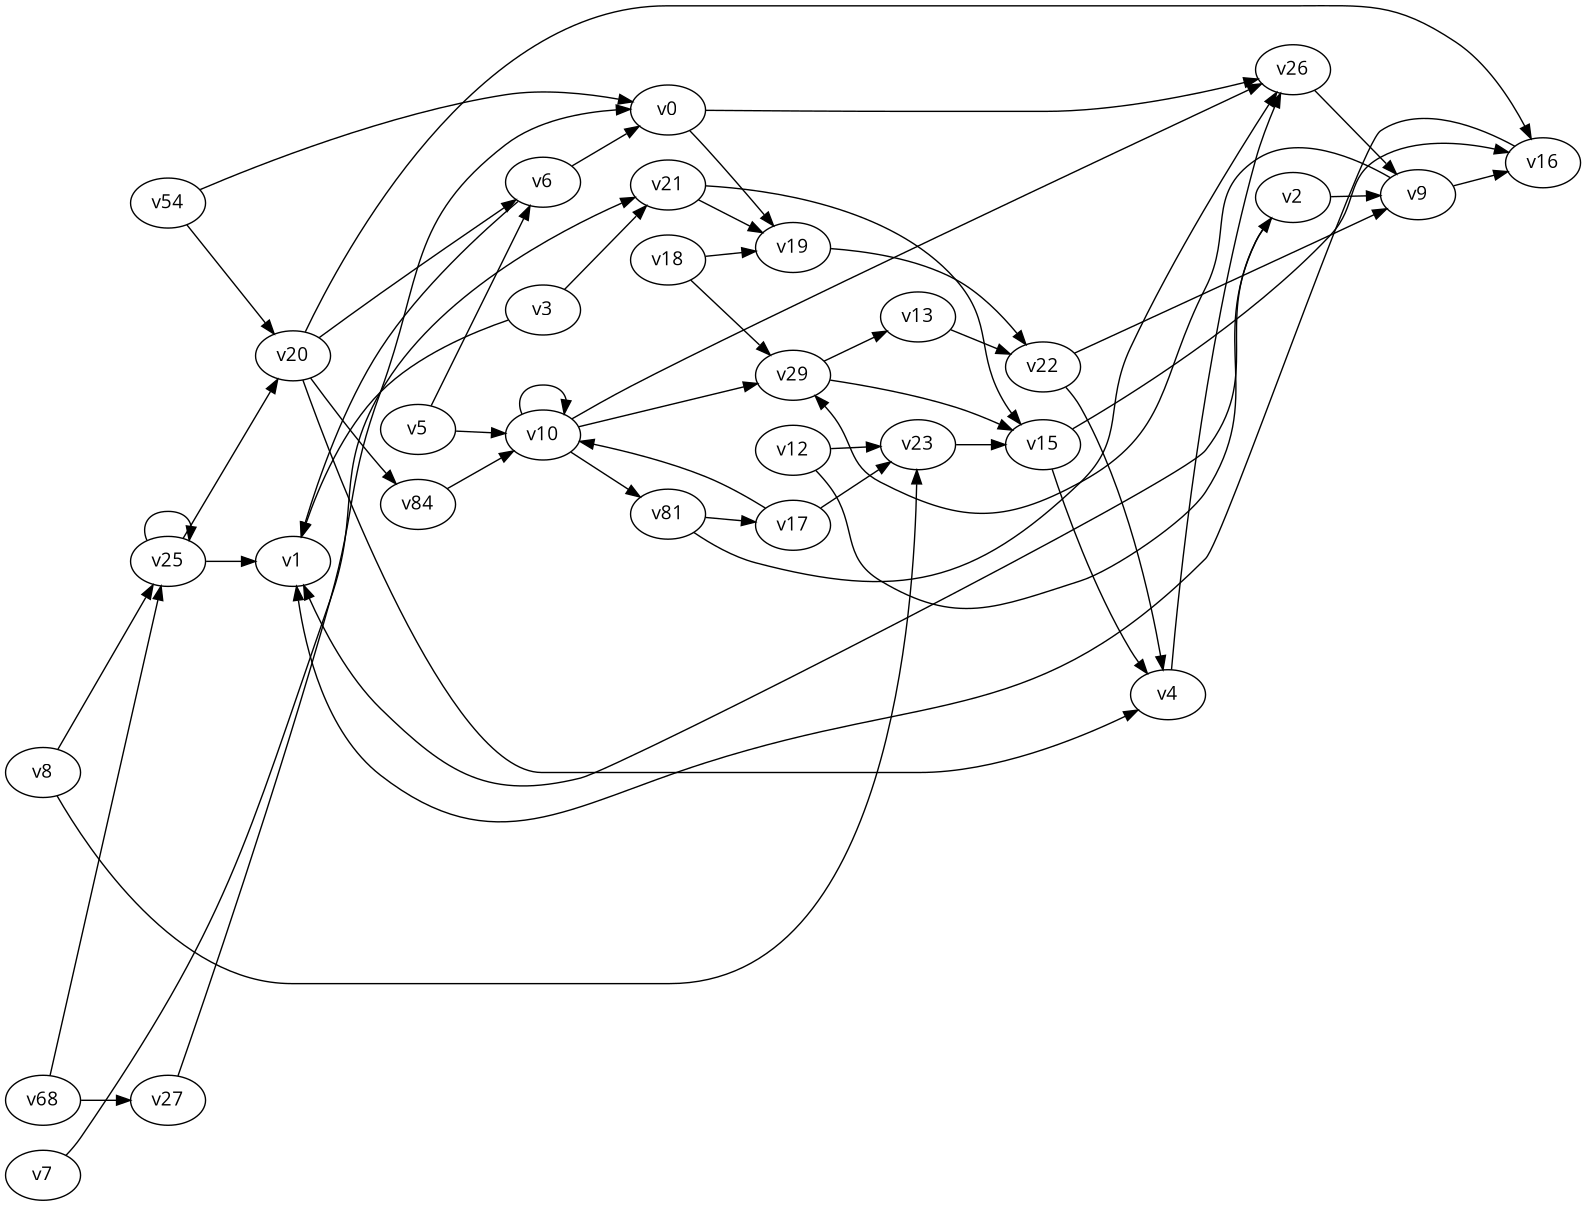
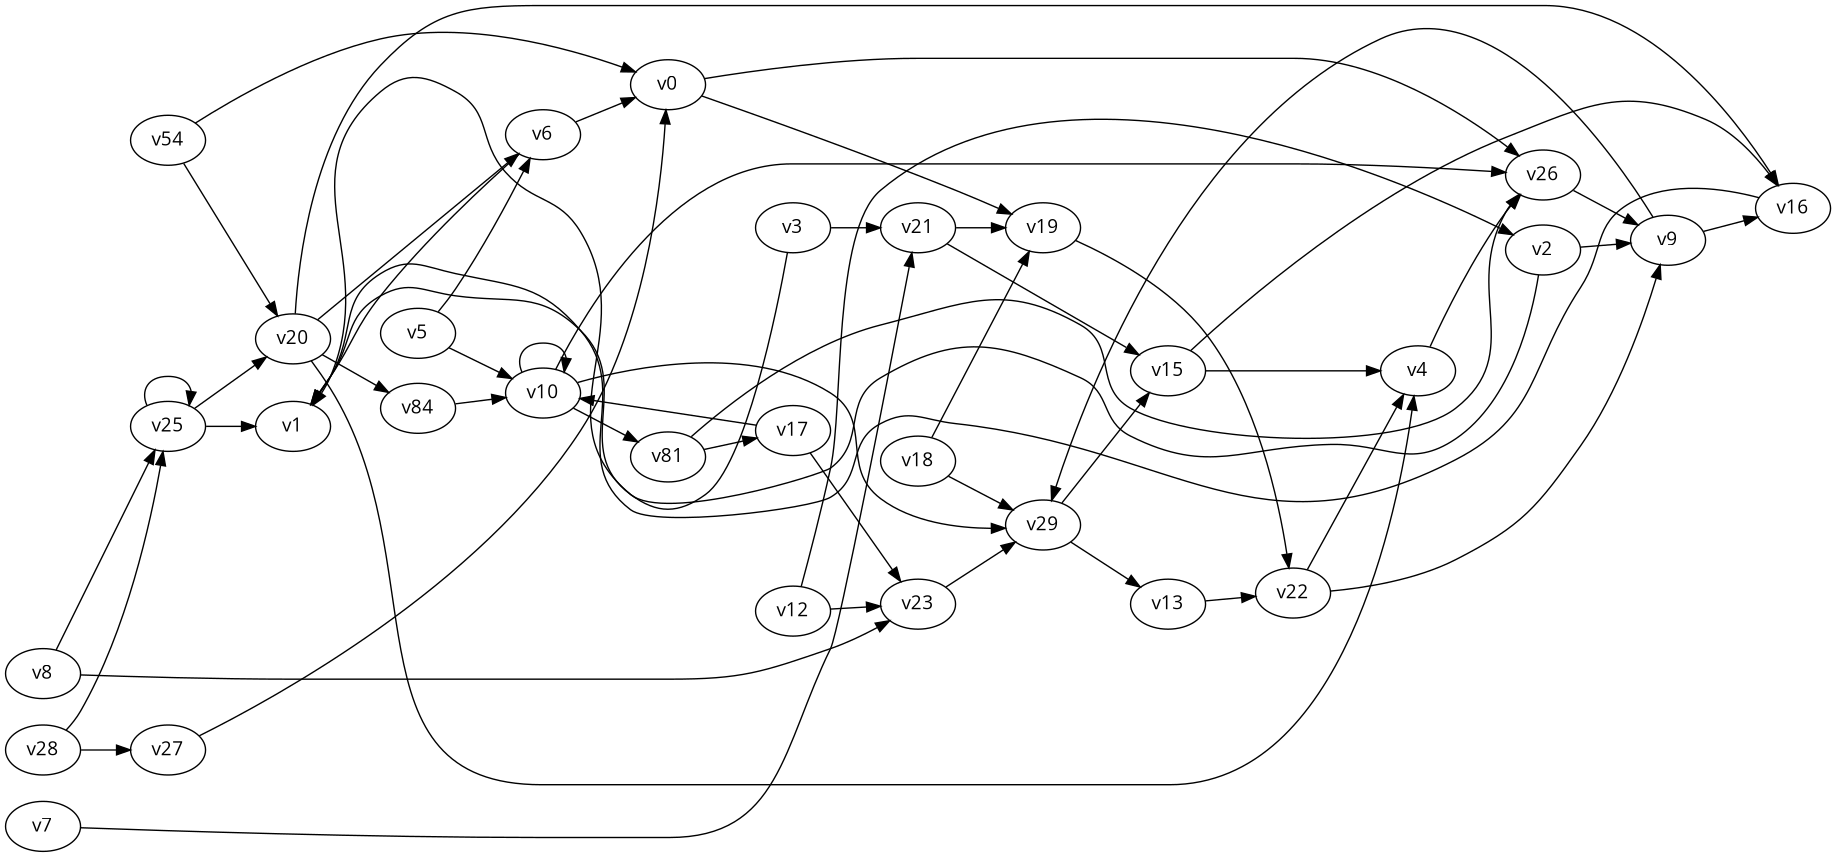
(974, 445) -> (975, 568)
(43, 1100) -> (43, 750)
